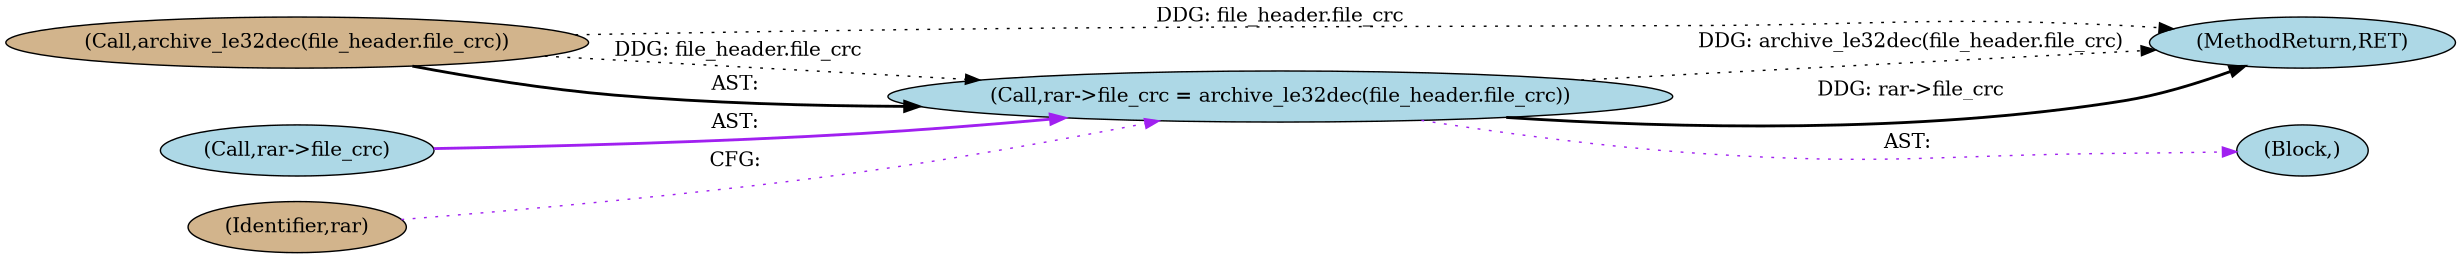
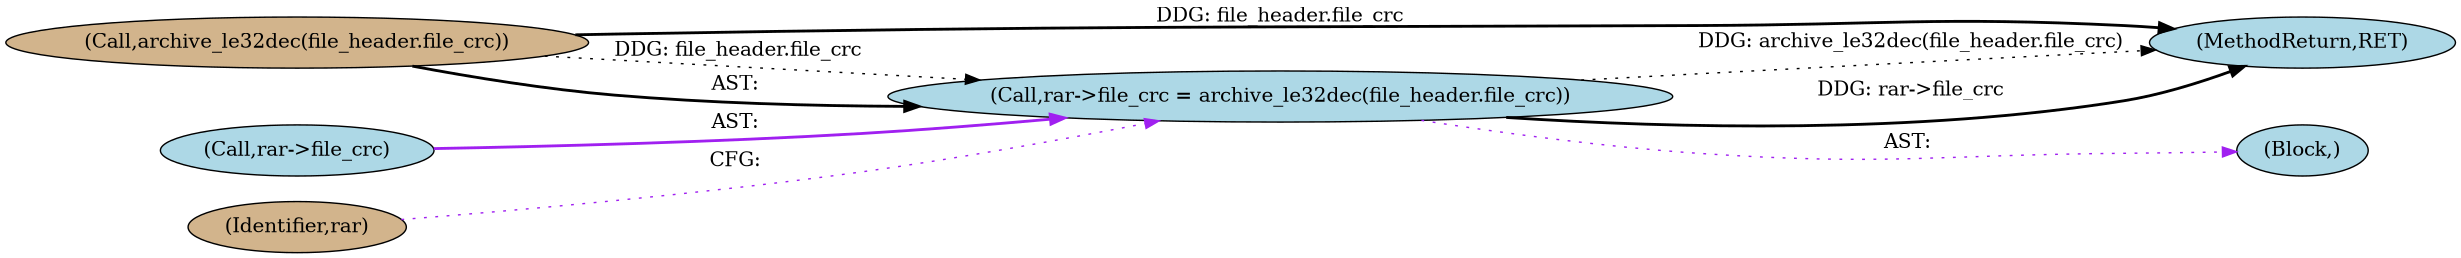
(1367, 27) -> (1367, 27)
